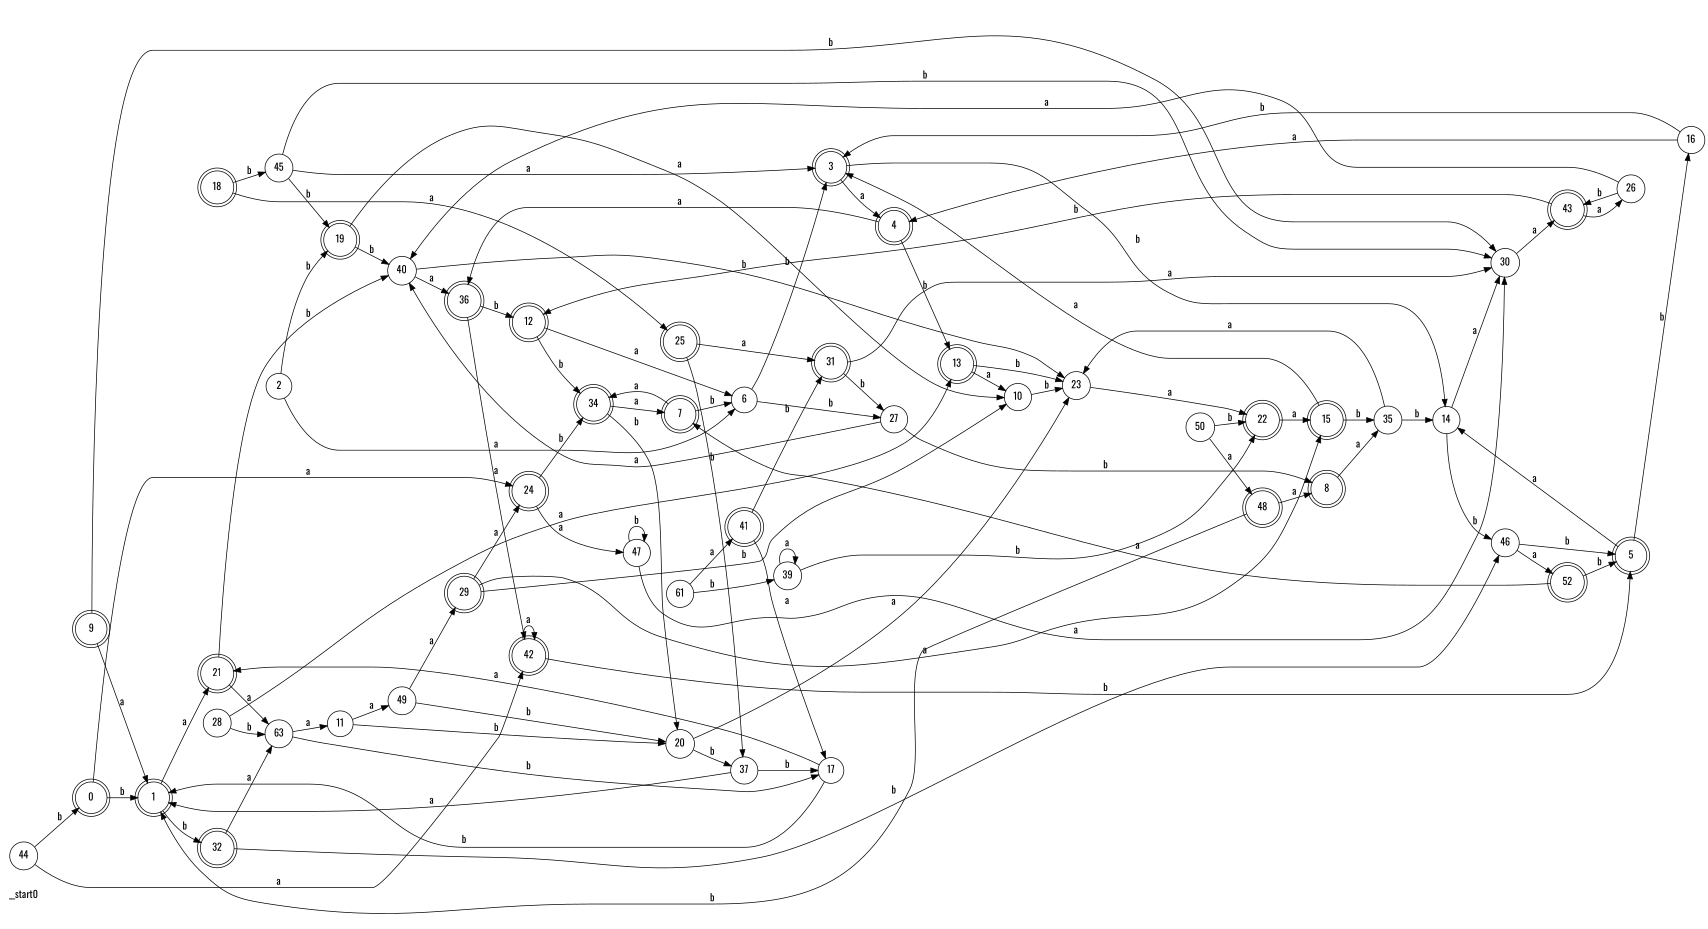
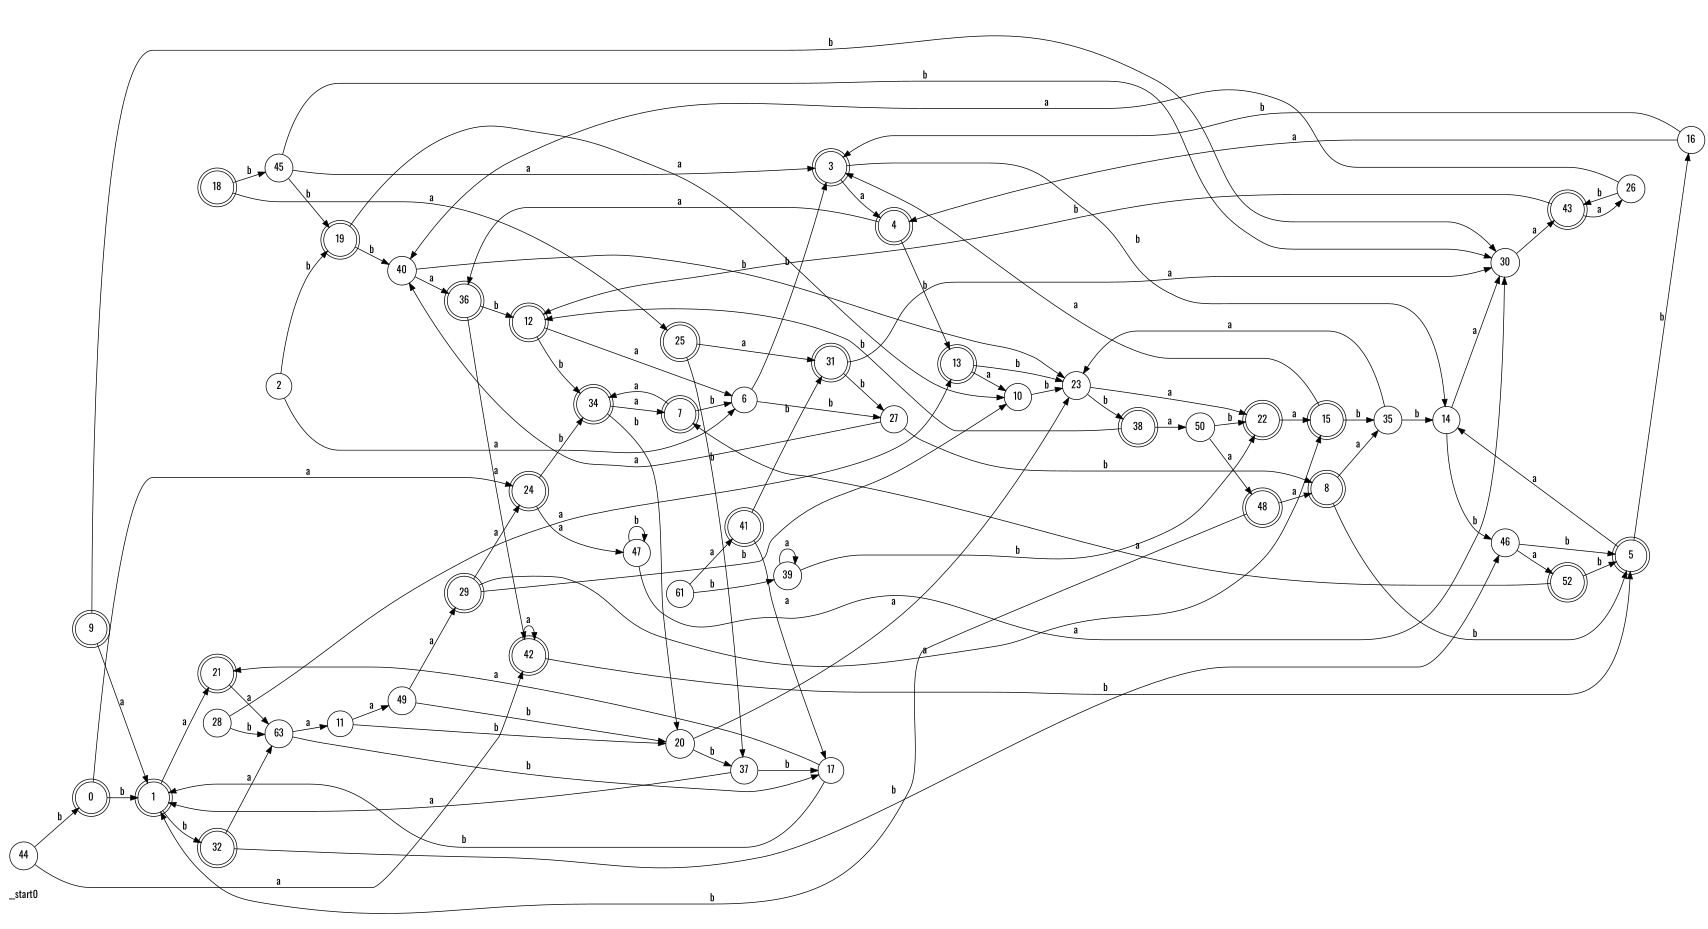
none -> (1138, 427)
(243, 437) -> none
none -> (1463, 638)
